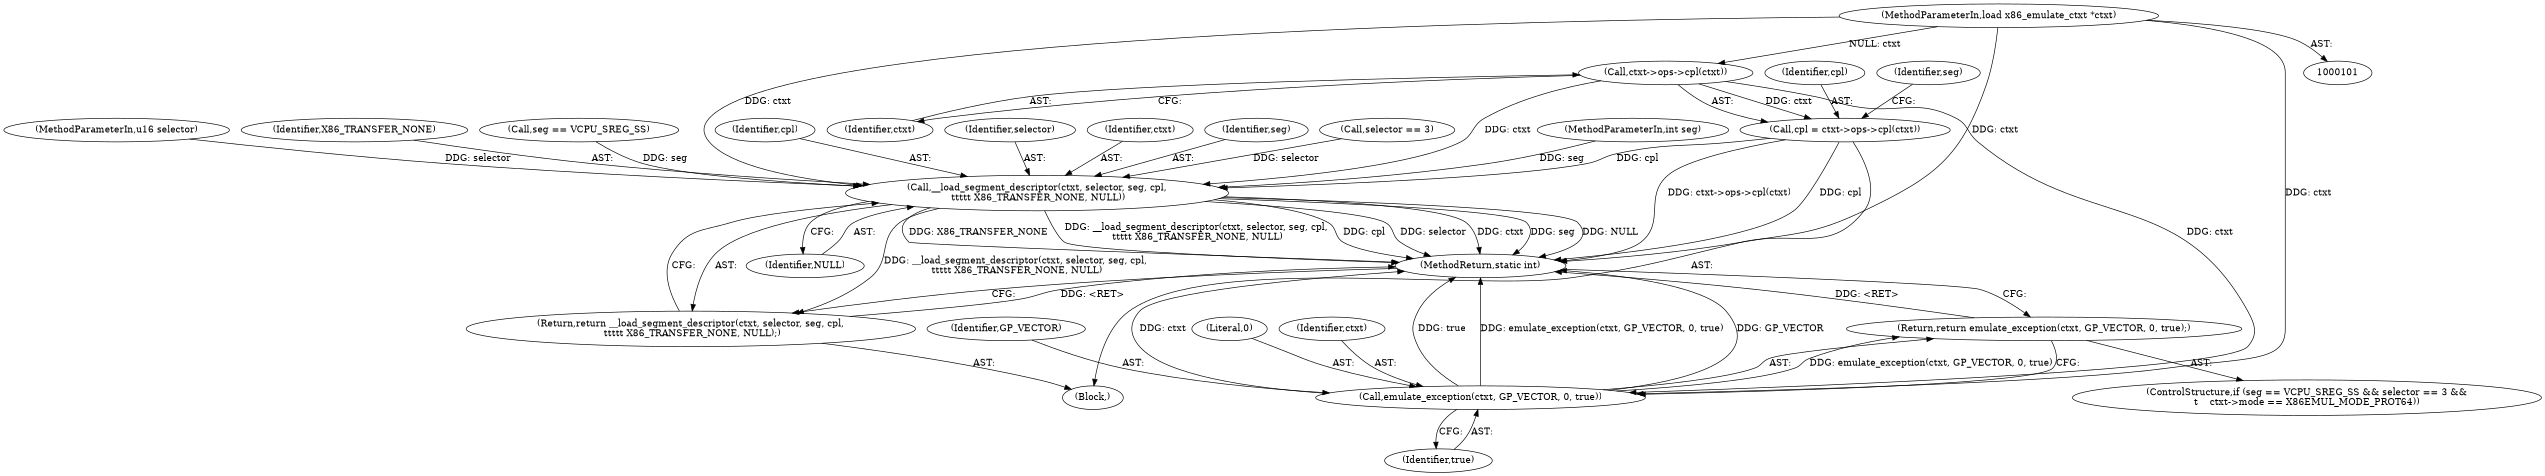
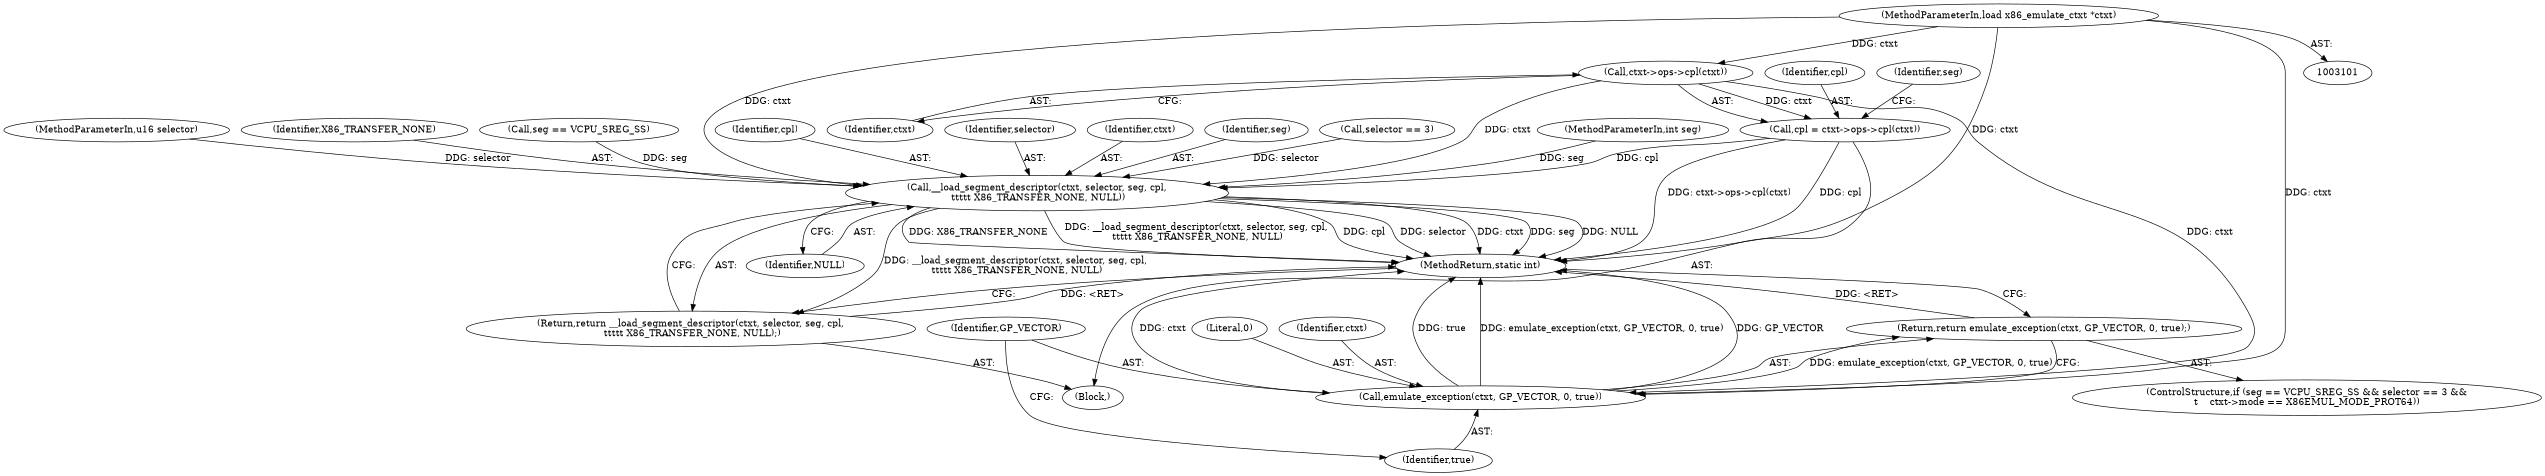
(1875, 44) -> (1875, 44)
(2338, 73) -> (2338, 73)
(1442, 423) -> (1163, 441)
